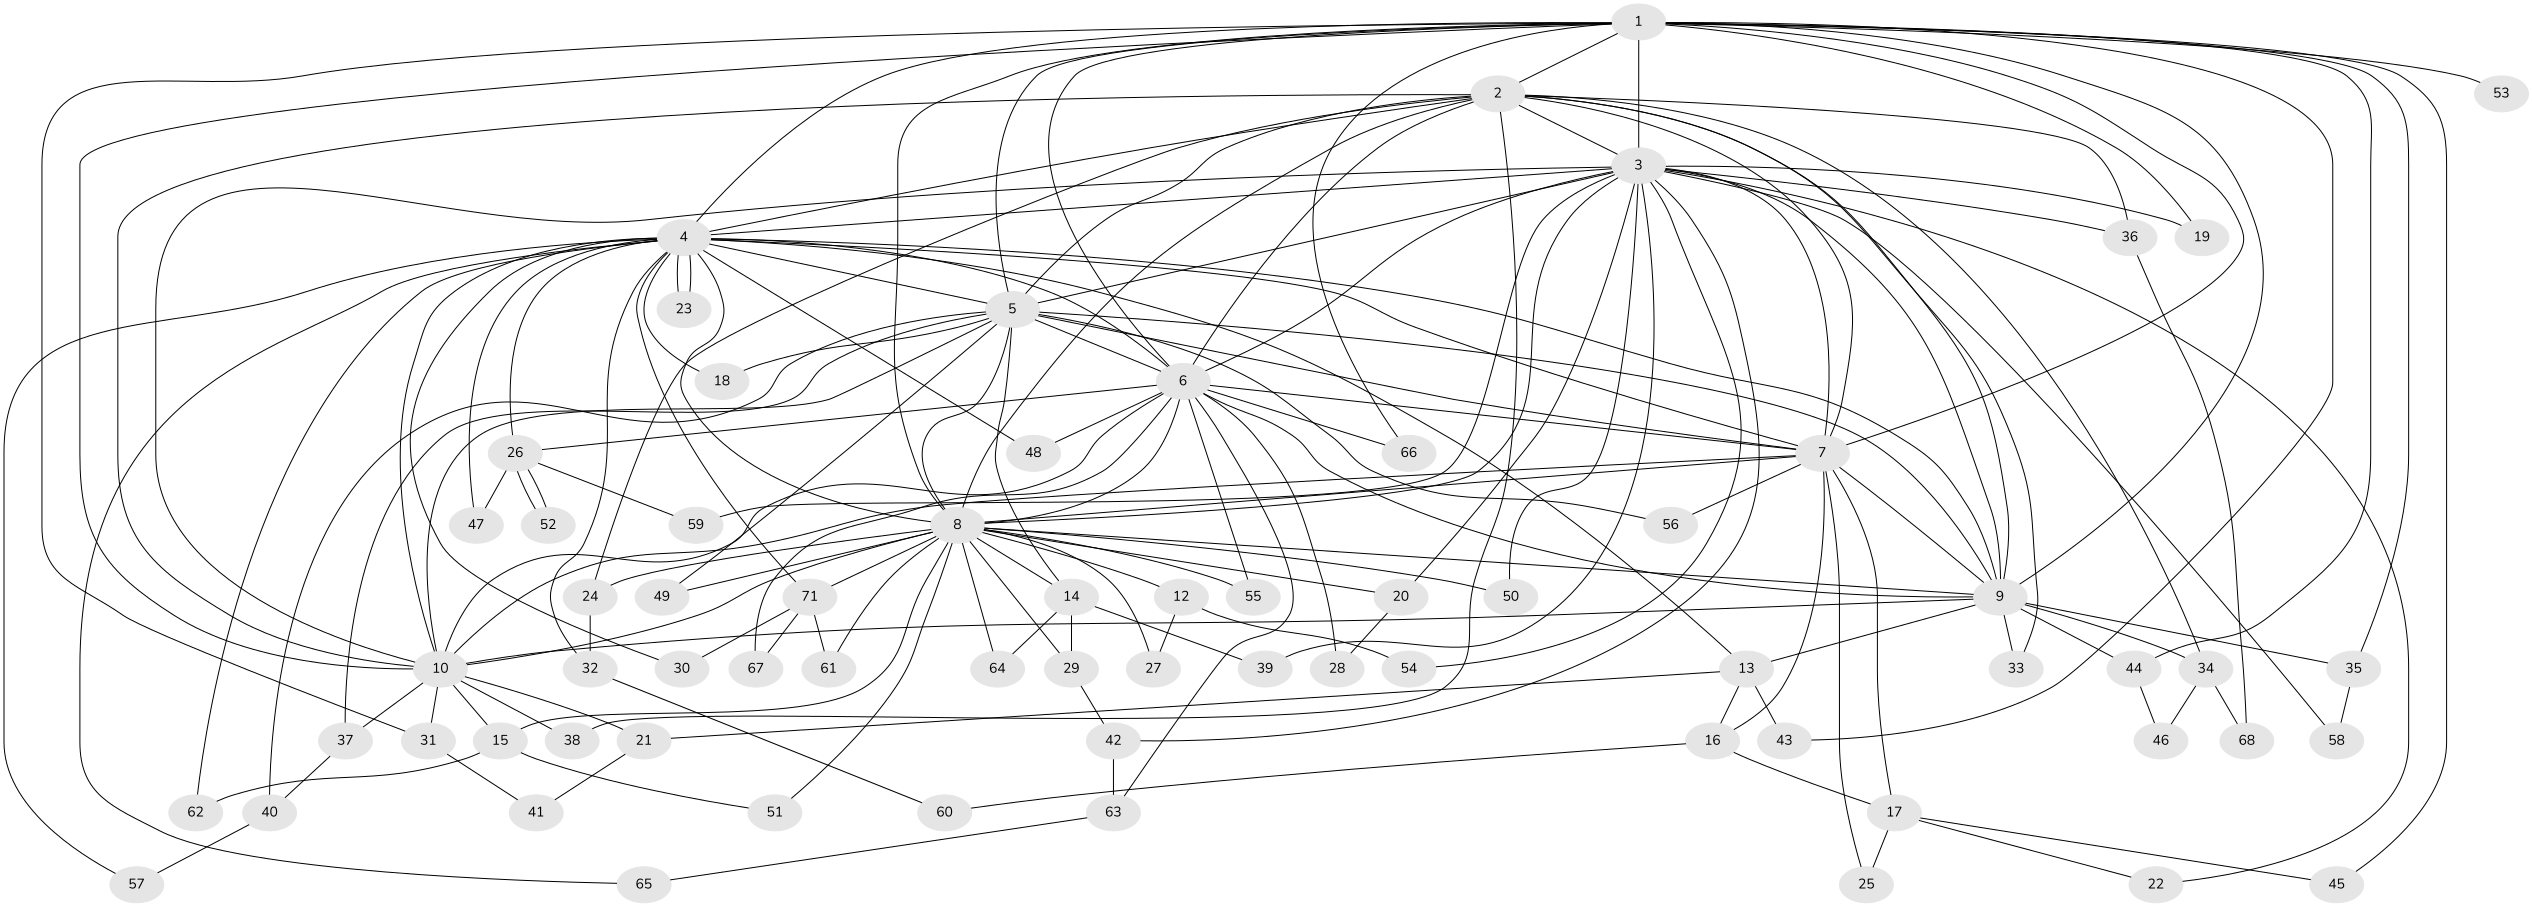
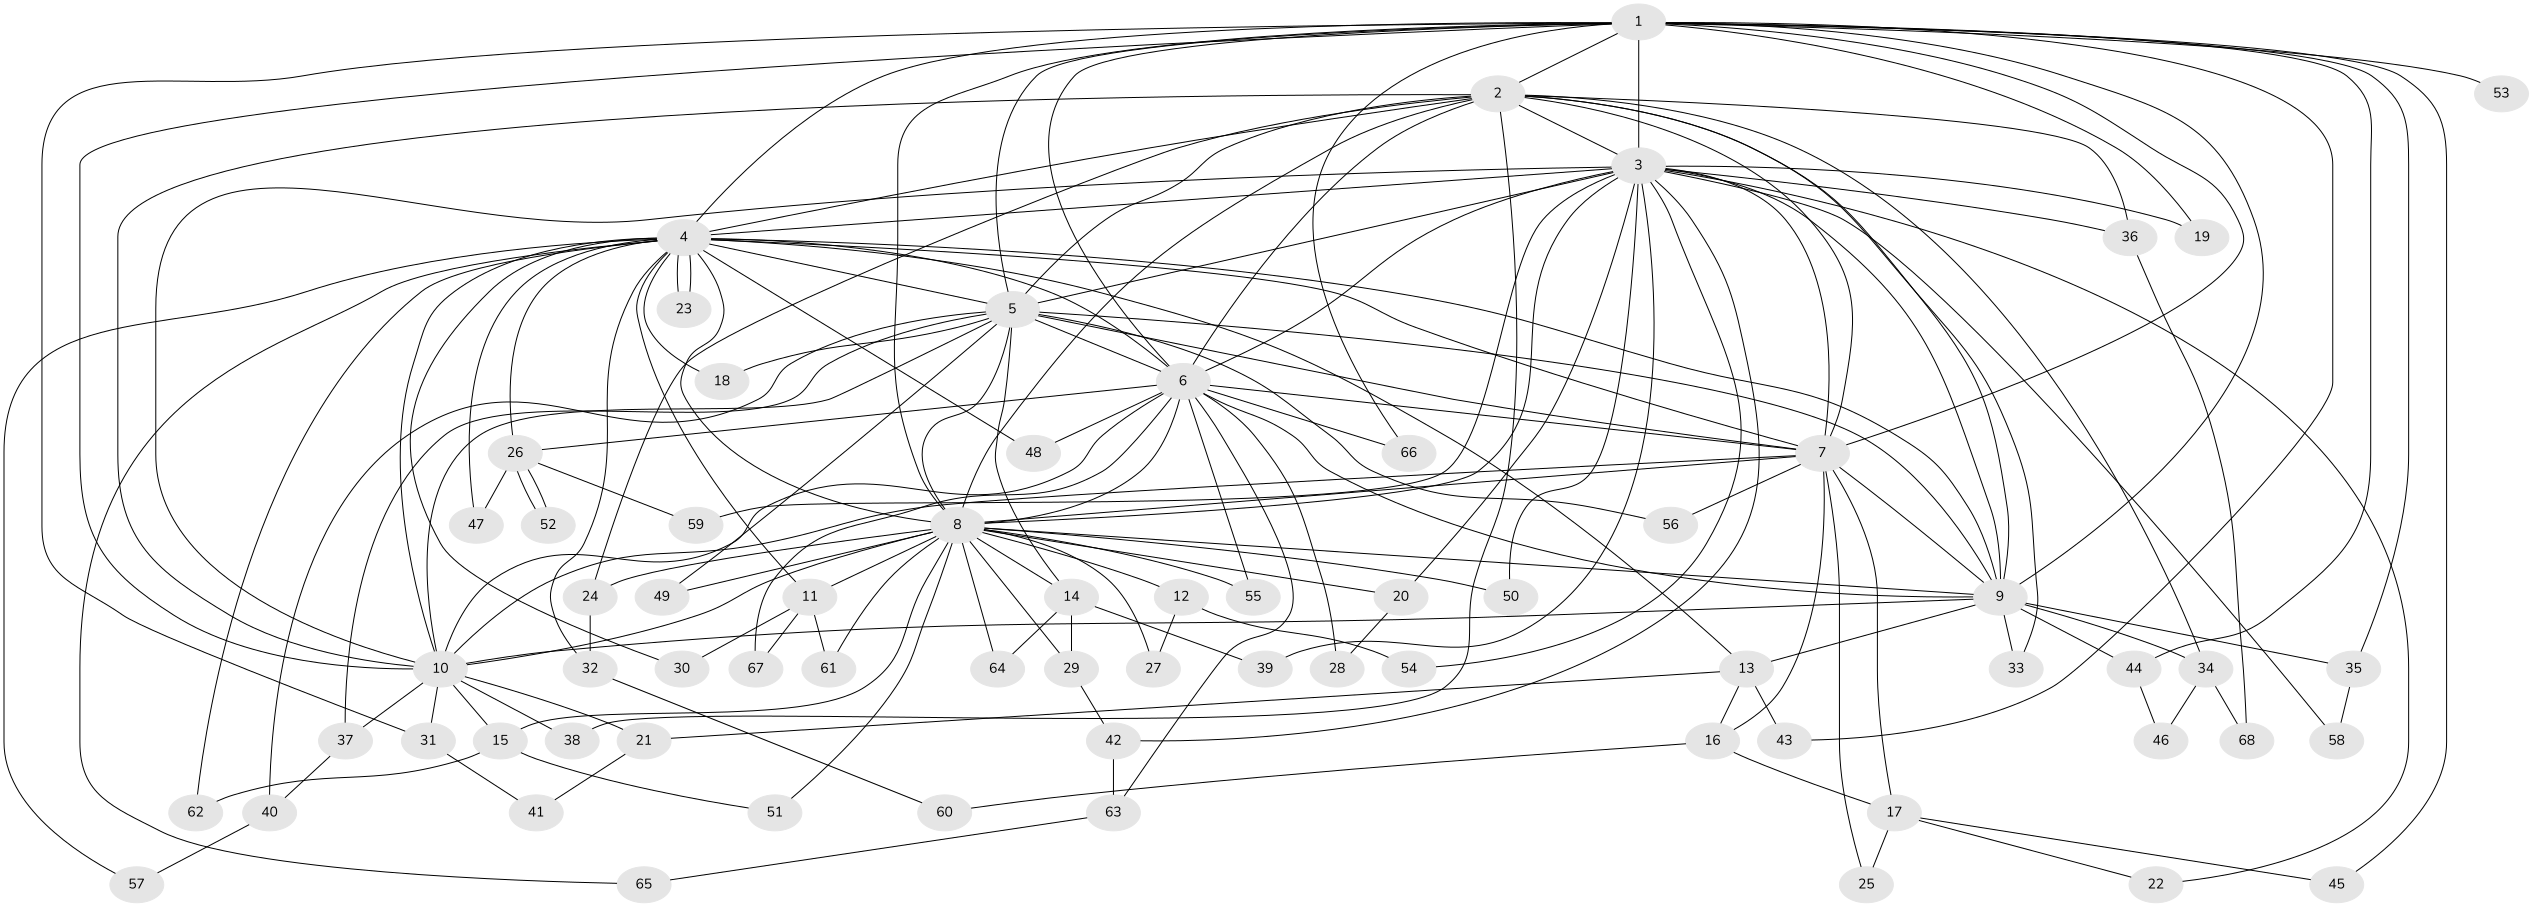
(810, 597) -> (810, 597)
